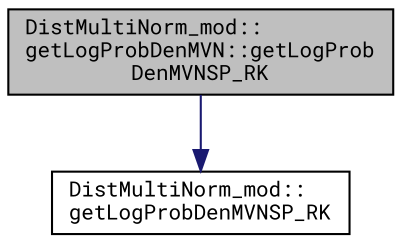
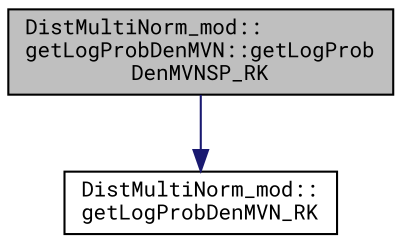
(201, 203) -> (201, 203)
